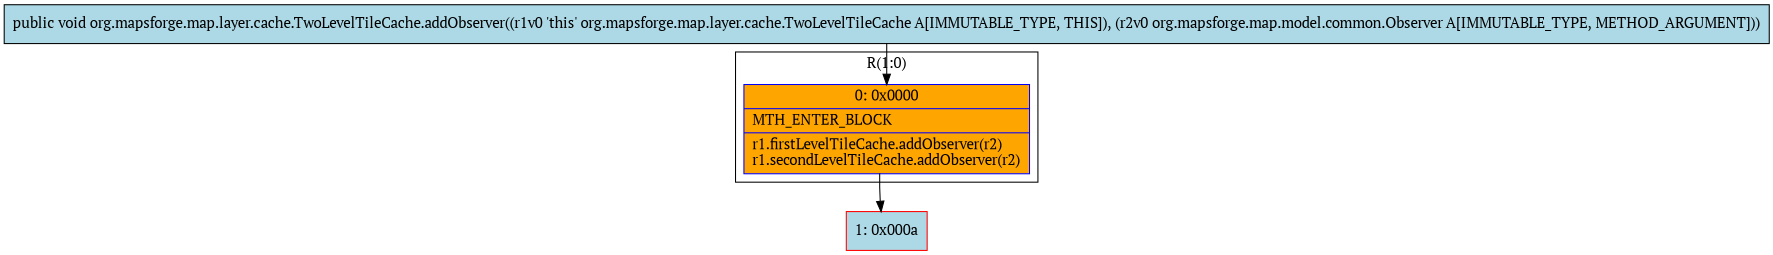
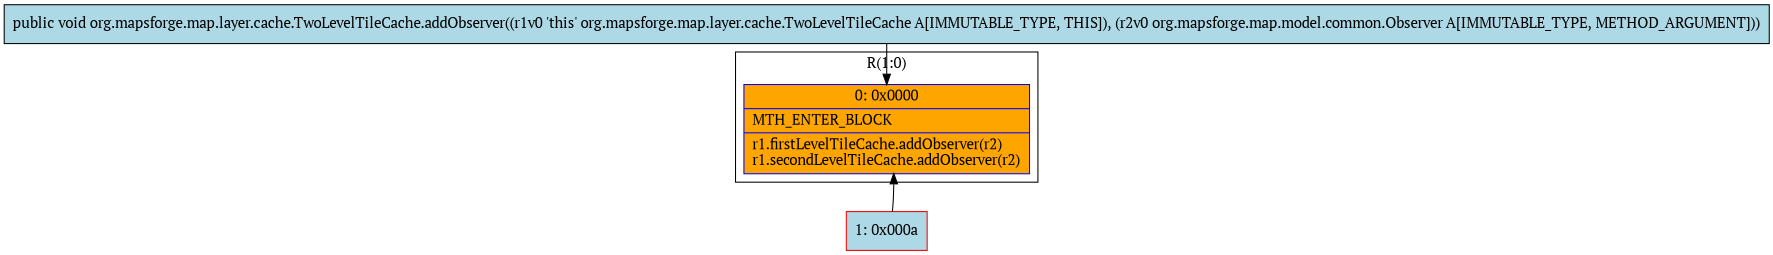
(880, 189) -> (893, 198)
